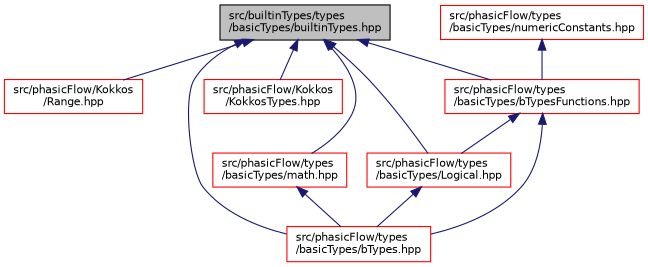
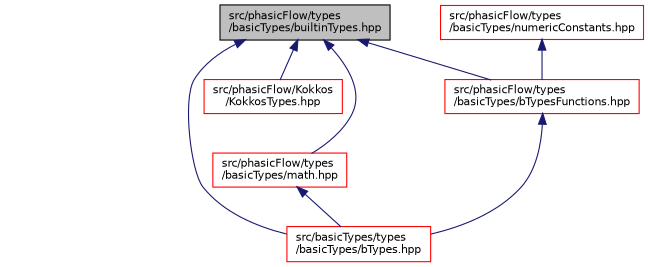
(305, 22) -> (305, 22)
(74, 97) -> none
(439, 170) -> none
(359, 244) -> (359, 244)
